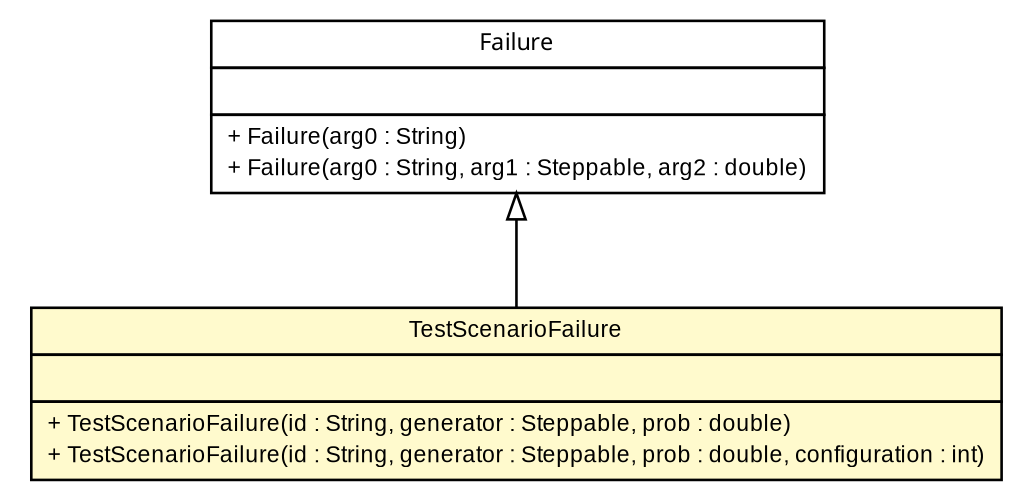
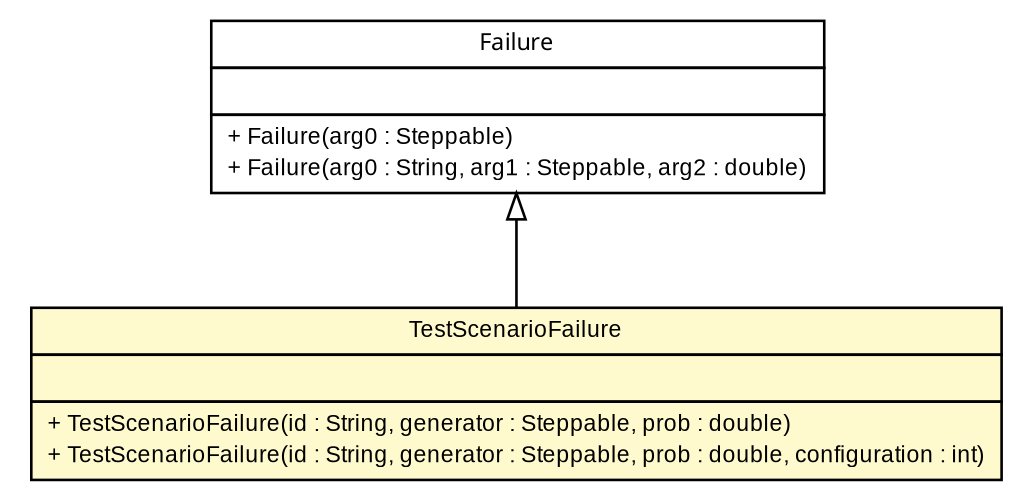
(348, 137) -> (372, 137)
